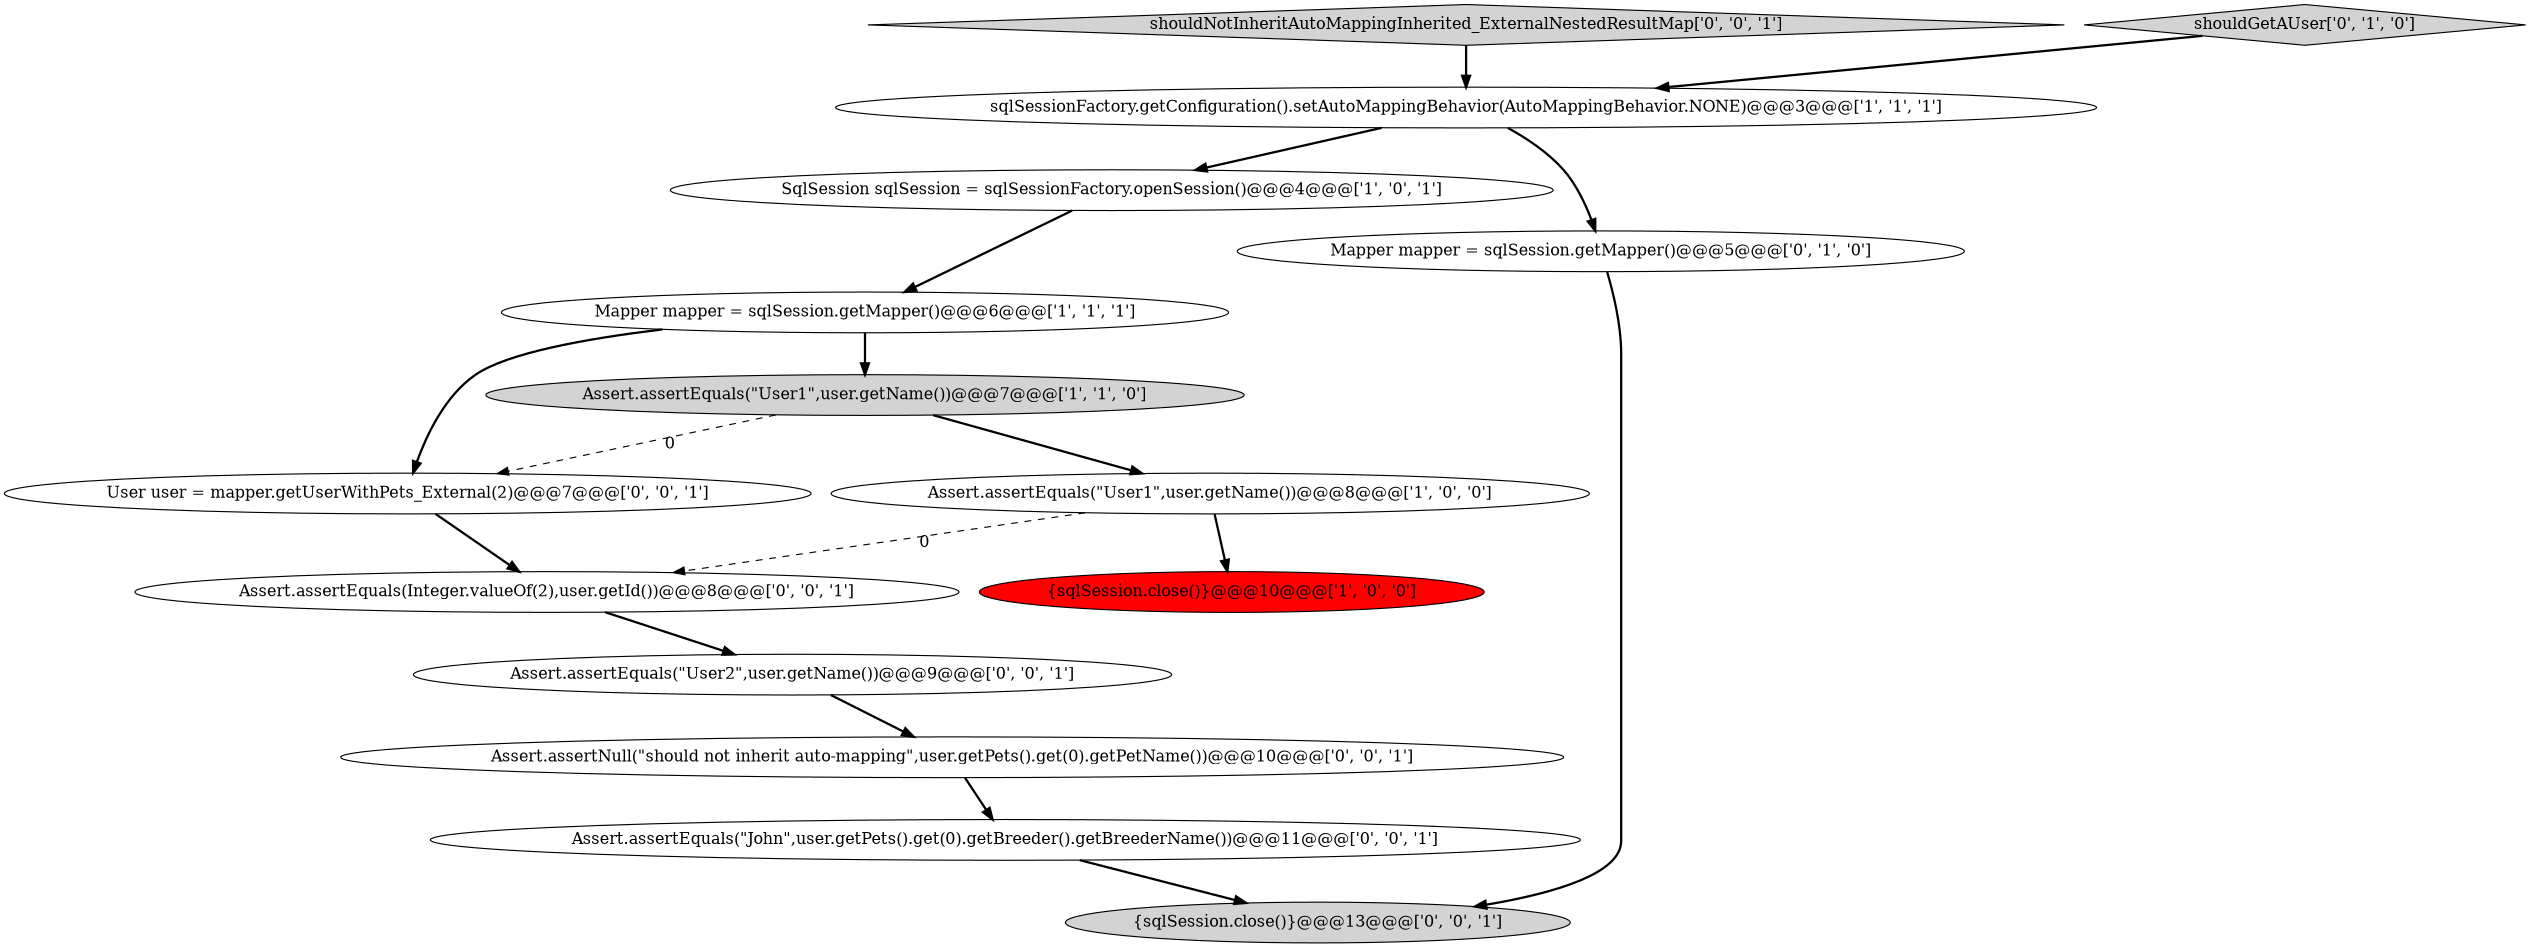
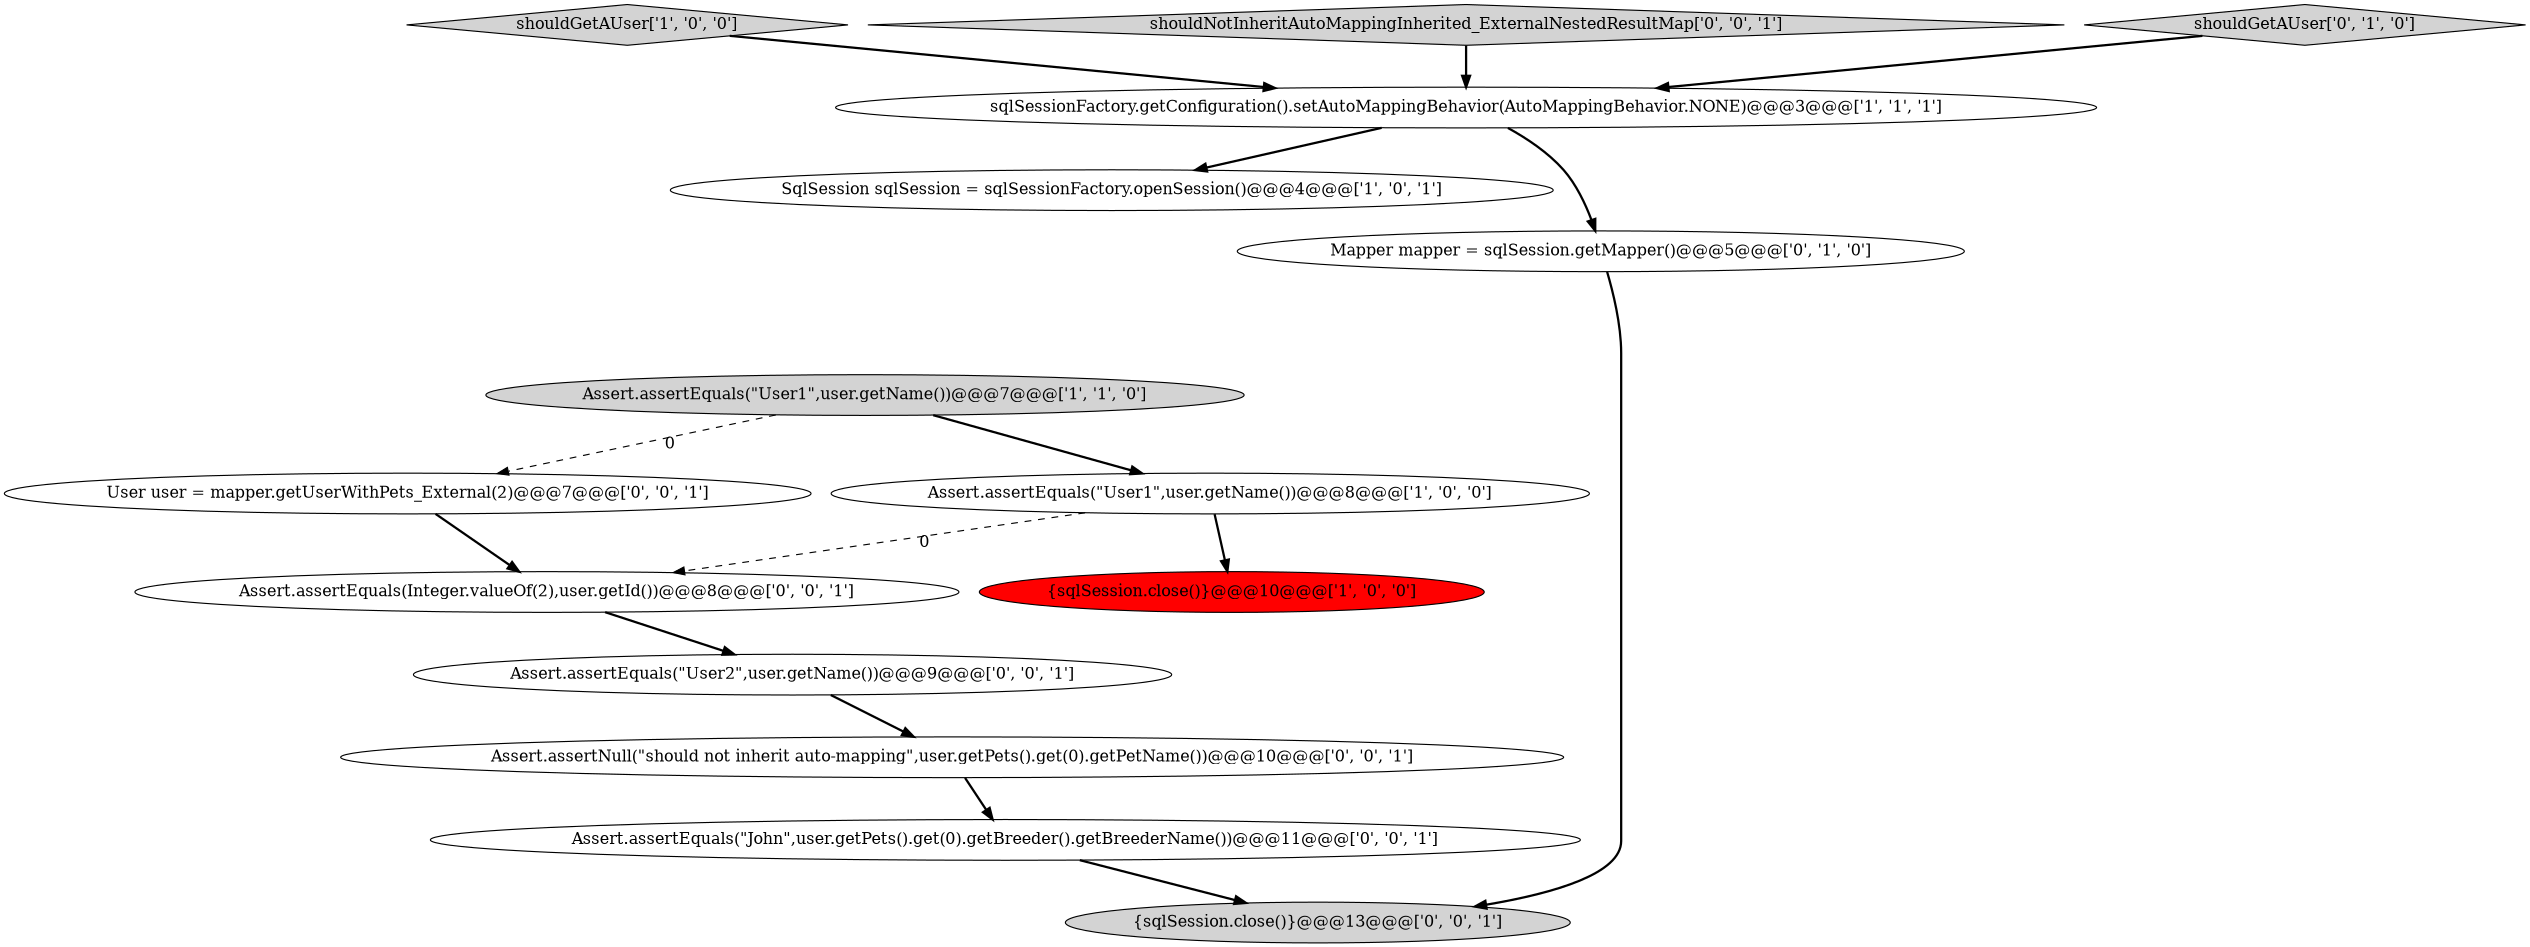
none -> (627, 25)
(865, 312) -> none
